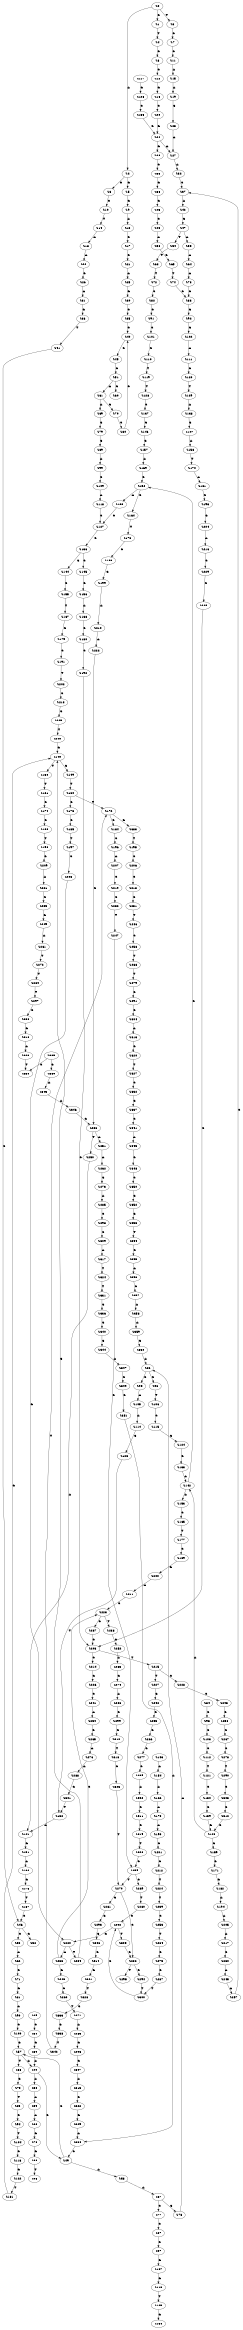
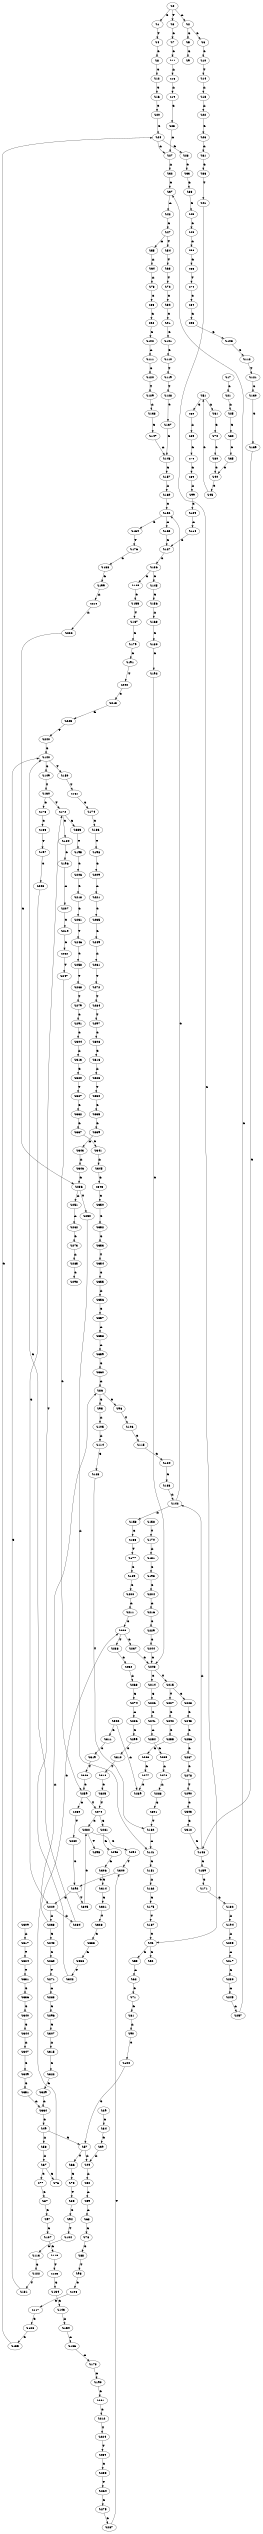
(128, 228) -> none
(180, 291) -> (191, 295)
(100, 404) -> (191, 424)
(190, 440) -> (159, 447)
(40, 1064) -> (96, 1104)
(102, 1231) -> none
(139, 1786) -> (128, 1756)
(74, 1952) -> (66, 1916)
(46, 2117) -> none
none -> (74, 2292)
none -> (58, 2300)
